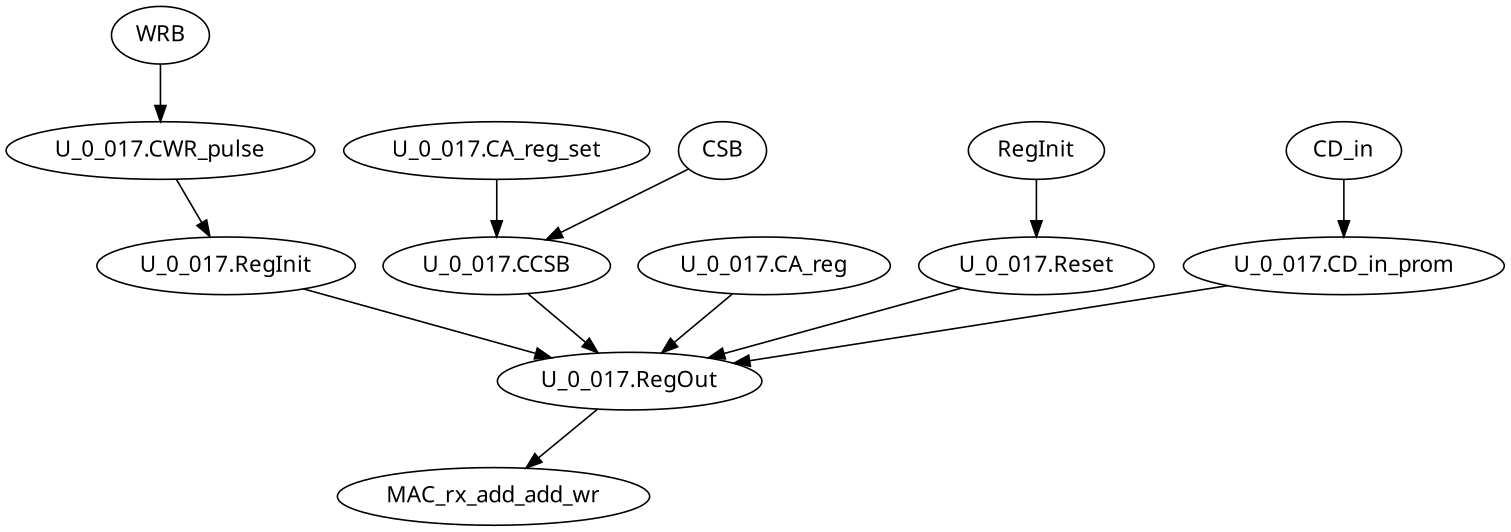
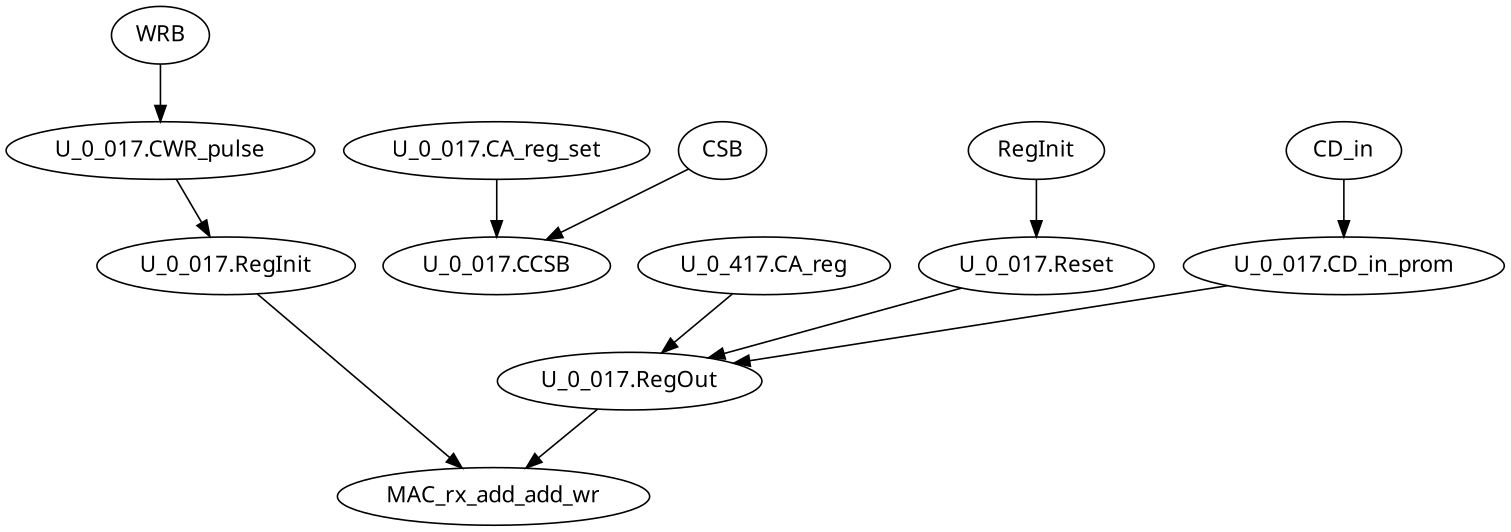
(764, 266) -> (764, 266)
(557, 318) -> none
(420, 321) -> (354, 376)
